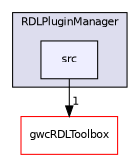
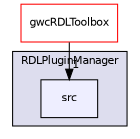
(69, 94) -> (69, 58)
